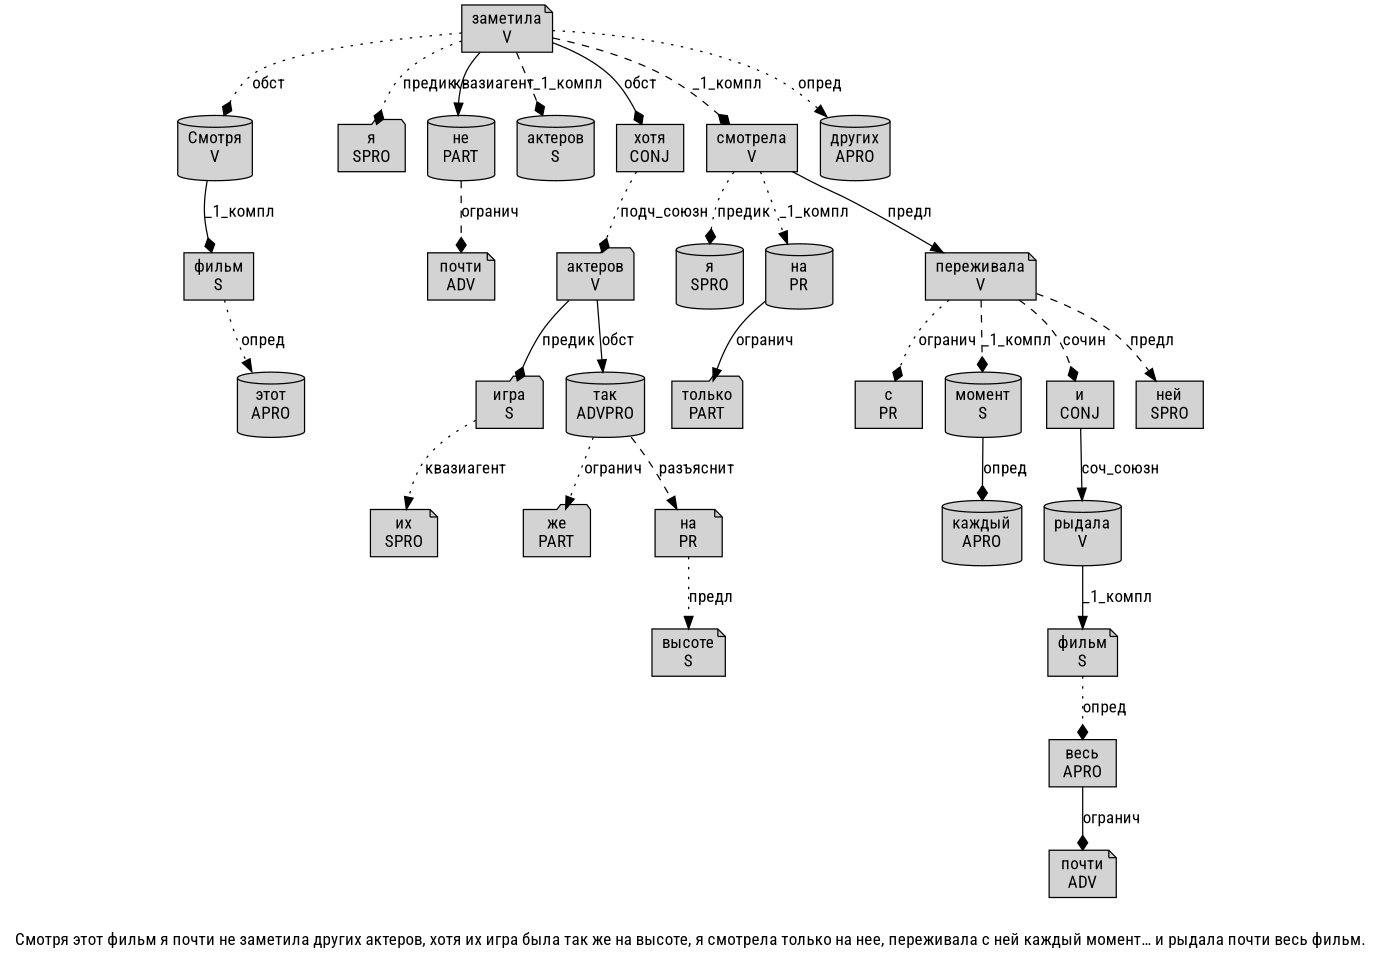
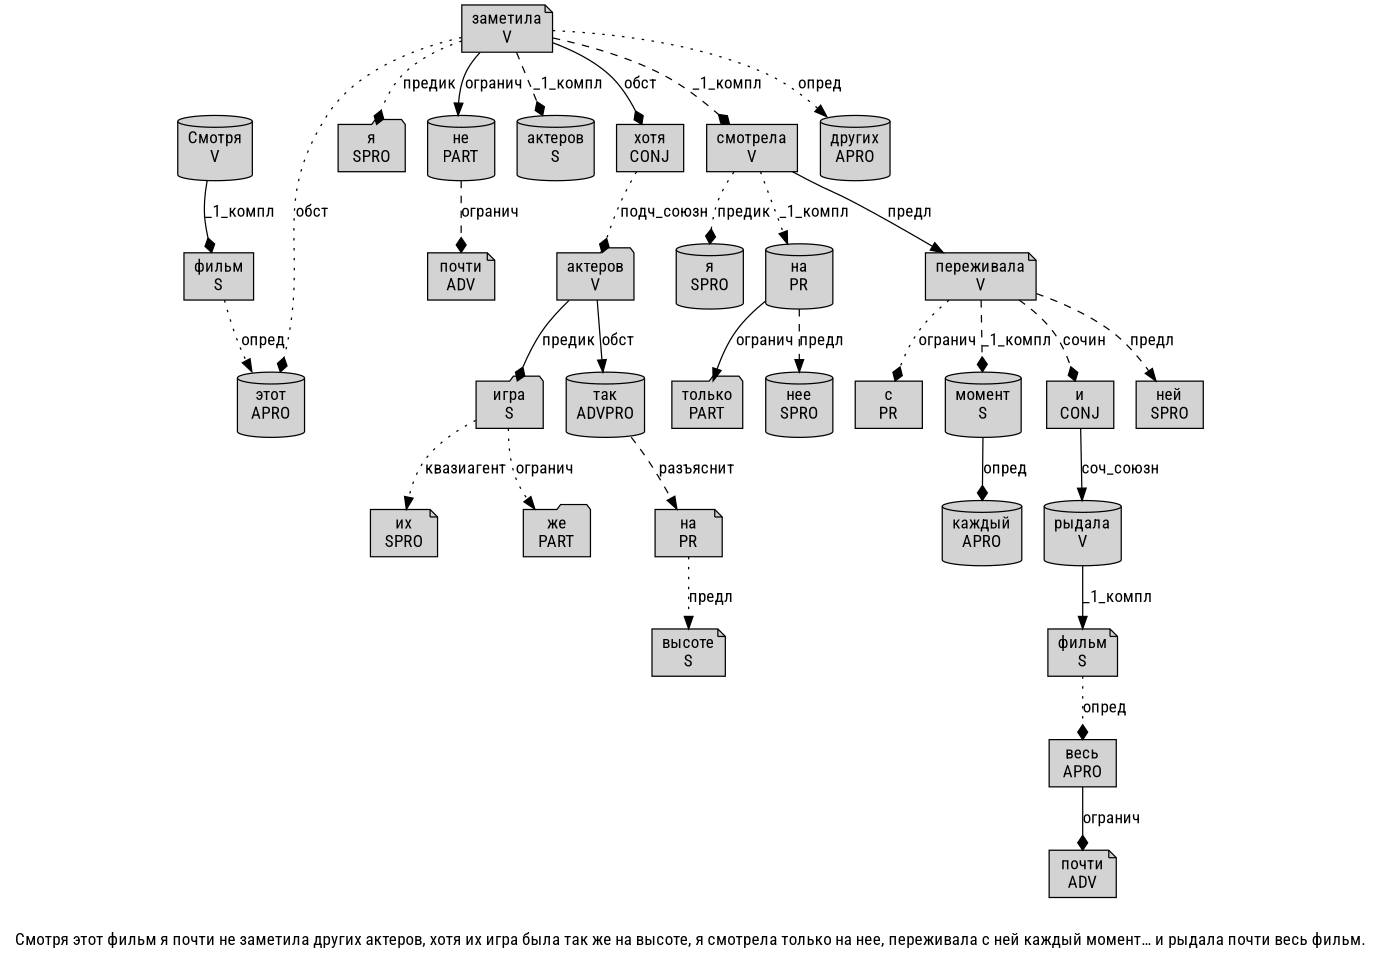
(338, 48) -> (307, 156)
(494, 84) -> (494, 84)
none -> (799, 405)
(582, 467) -> (512, 465)
